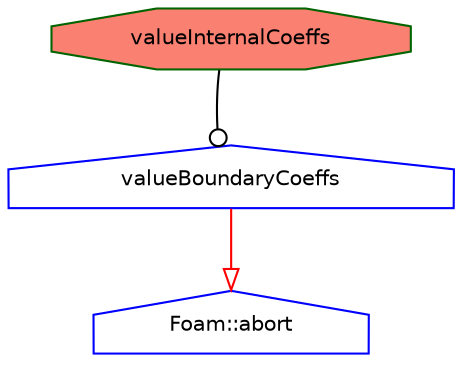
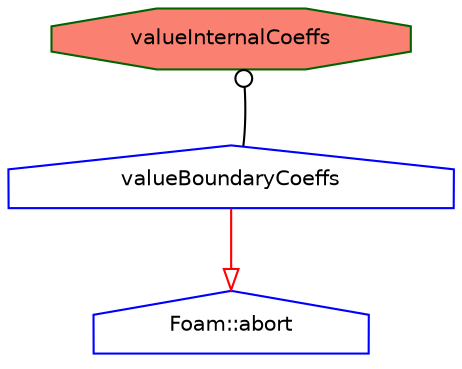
(217, 99) -> (245, 117)
